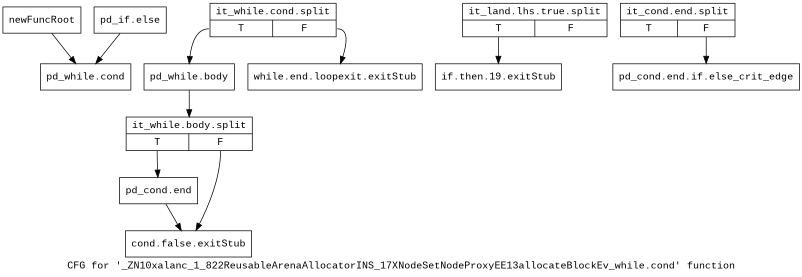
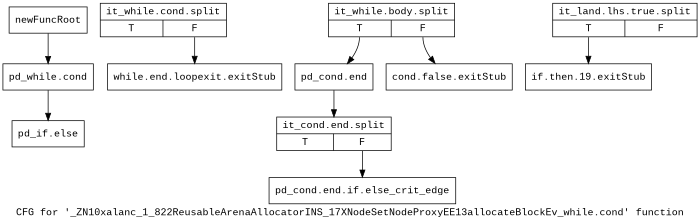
(110, 46) -> (48, 102)
(189, 77) -> none
(172, 214) -> (334, 100)
